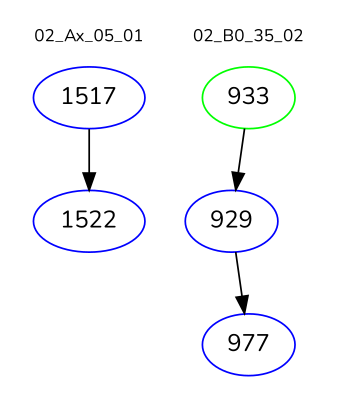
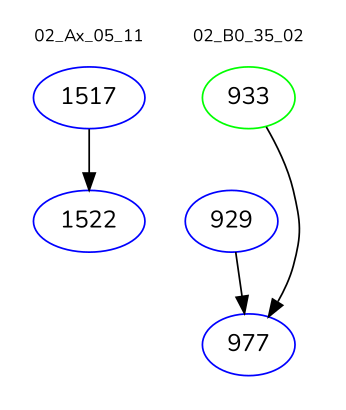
(89, 37) -> (89, 37)
(241, 151) -> (298, 213)
